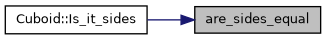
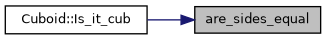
(76, 20) -> (76, 20)
